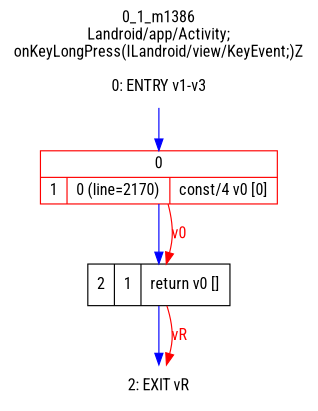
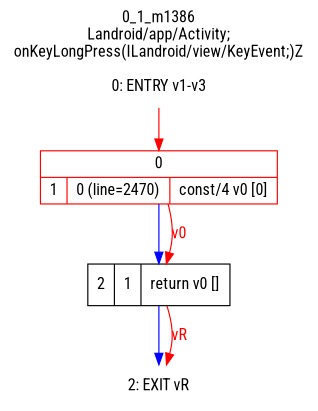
(159, 123) -> (159, 123)
(118, 190) -> (118, 190)
